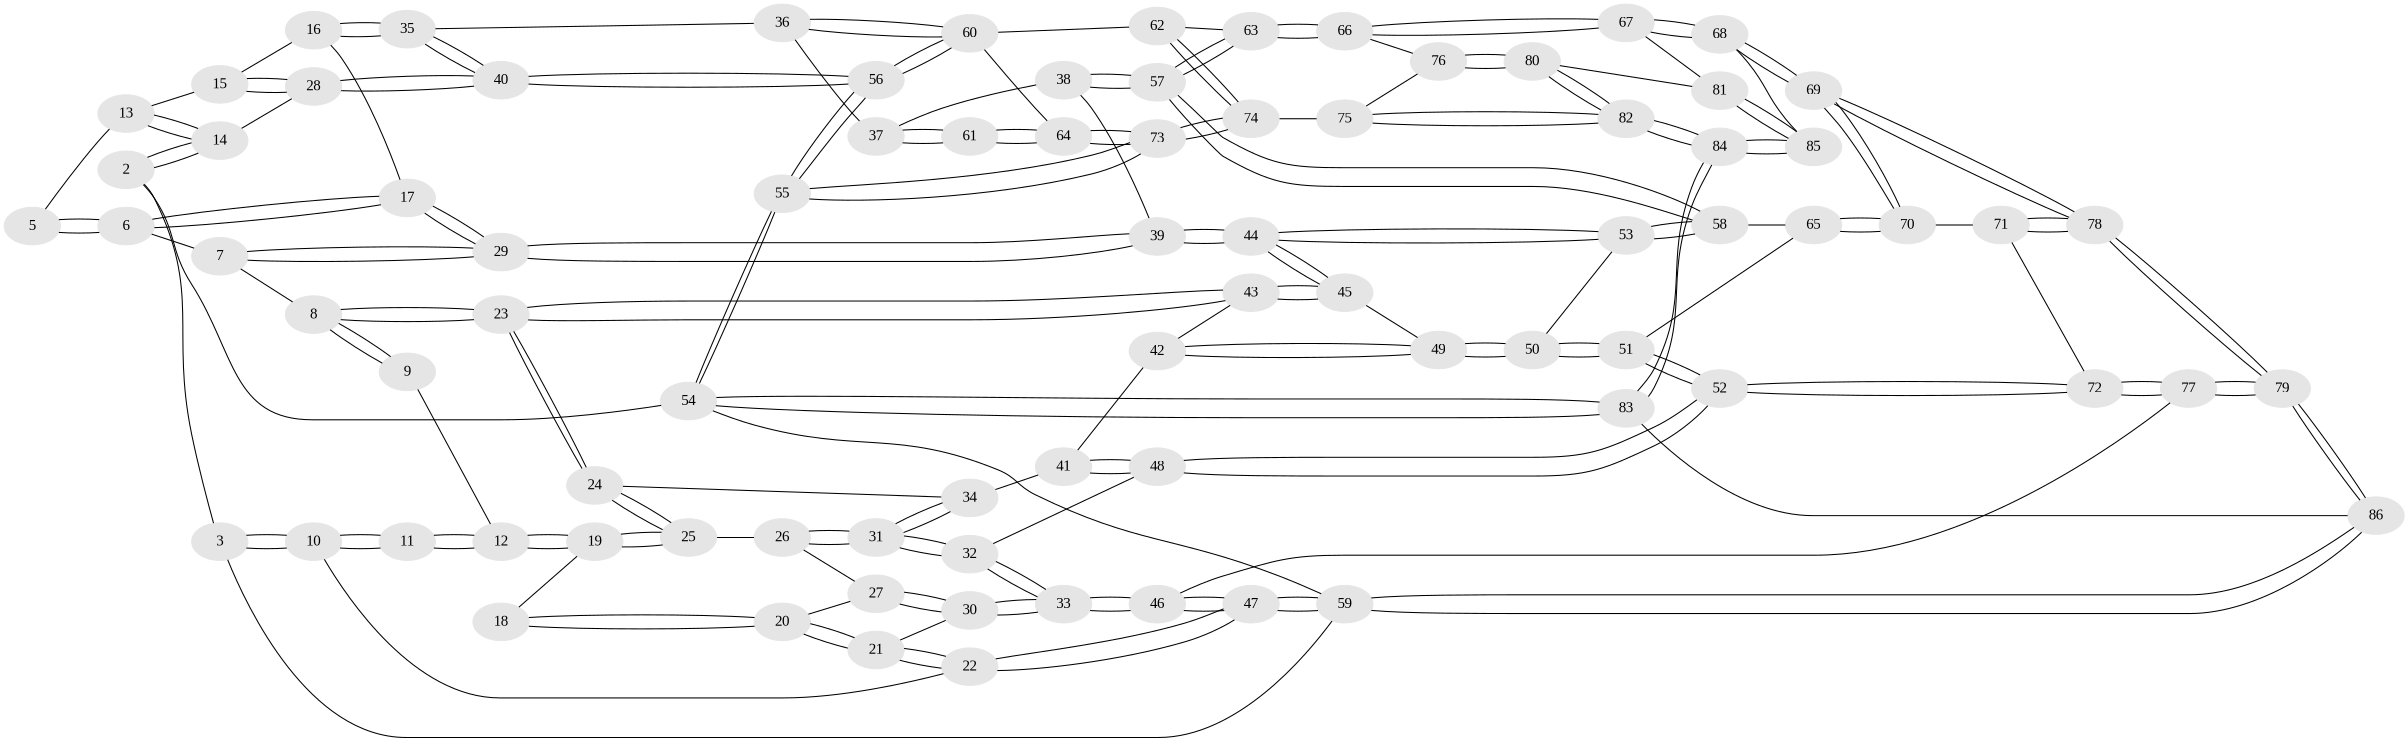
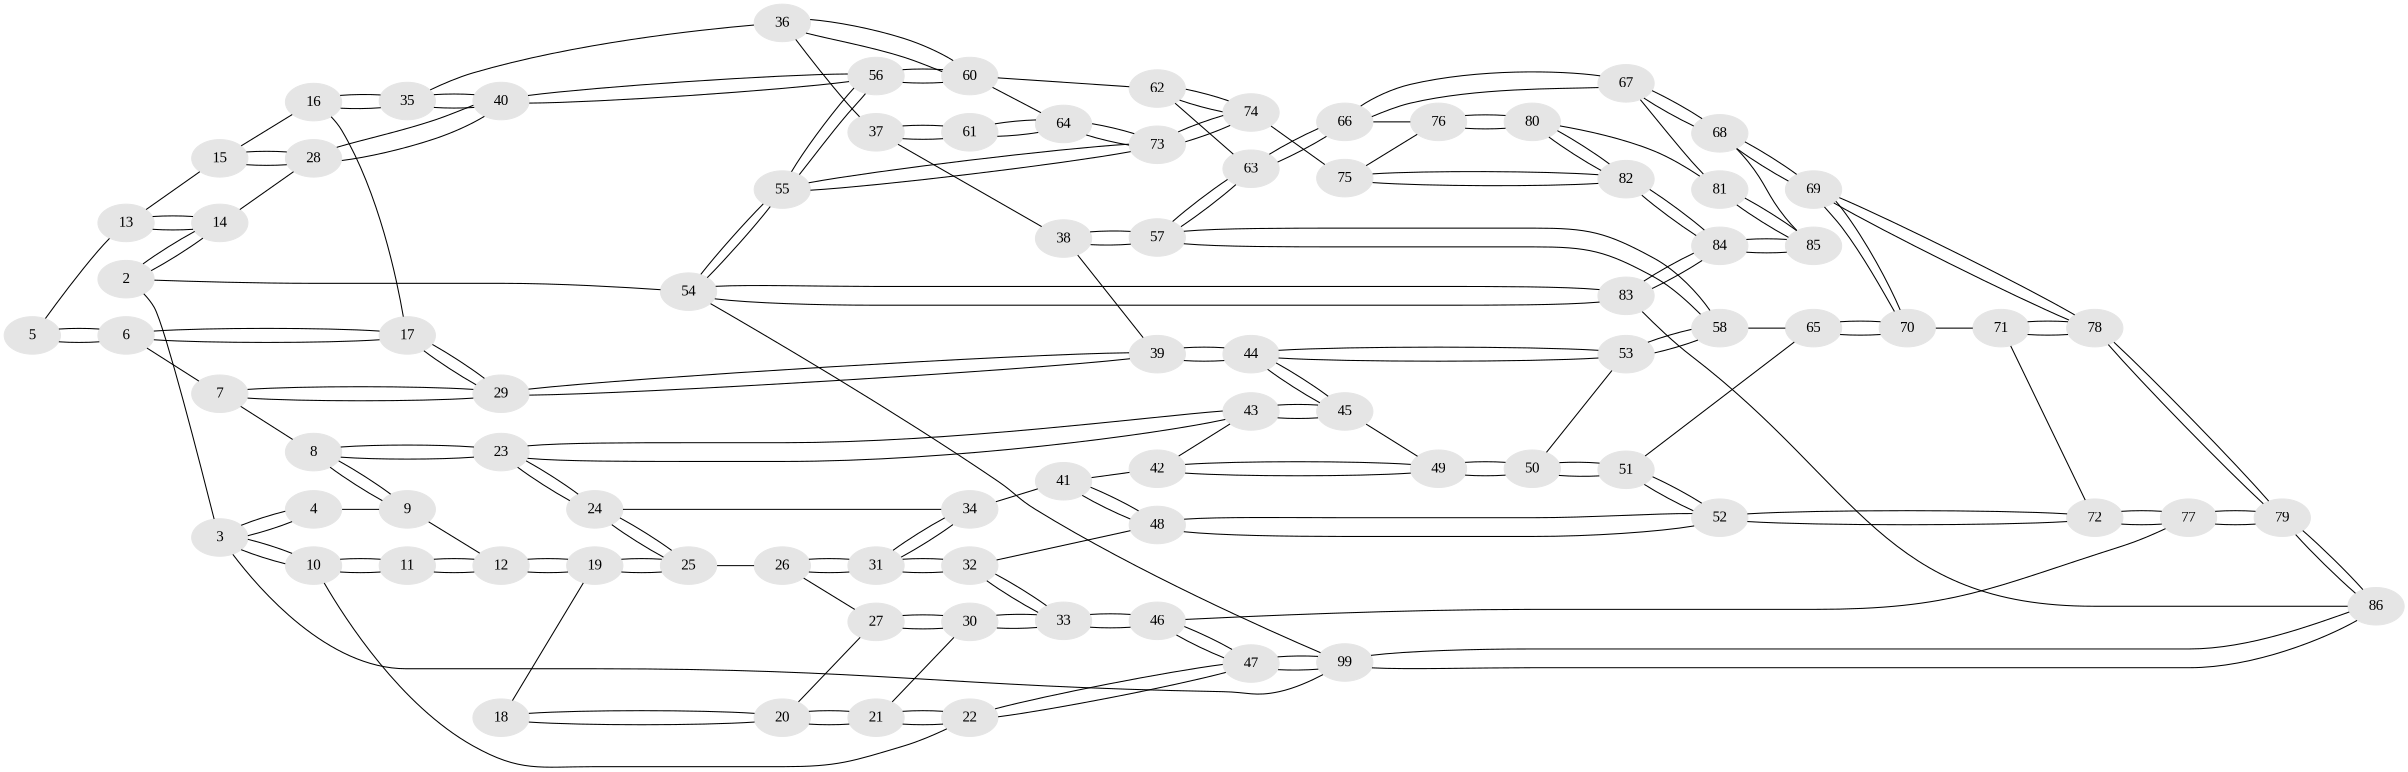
none -> (314, 509)
(1345, 604) -> (1345, 662)
